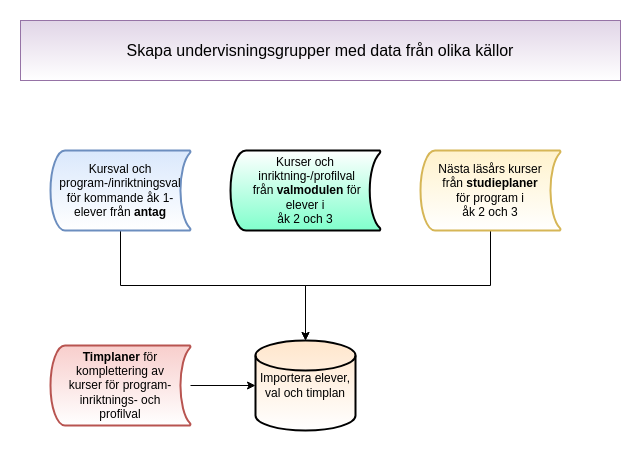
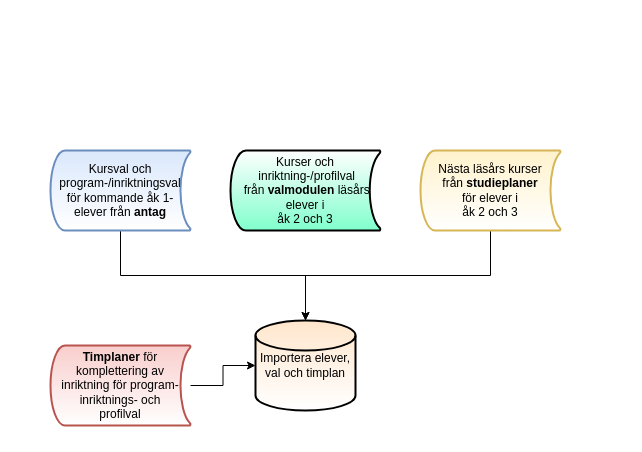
(321, 51) -> none
(306, 191) -> (306, 191)
(491, 191) -> (491, 191)
(121, 386) -> (121, 386)
(306, 386) -> (306, 366)
